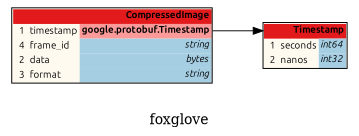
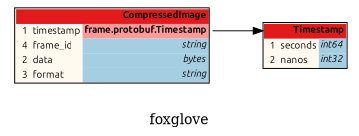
(146, 30) -> (146, 30)
